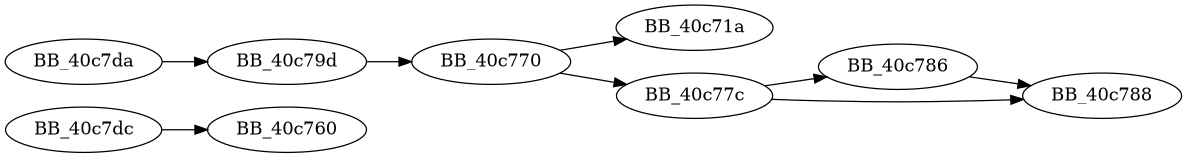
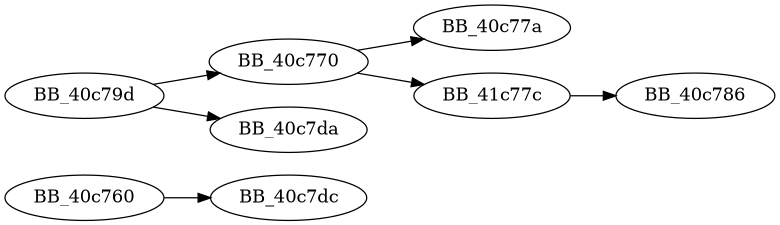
(695, 28) -> (492, 28)
(178, 62) -> (180, 112)
(695, 96) -> (492, 96)
(1102, 96) -> none
(178, 130) -> (181, 198)
